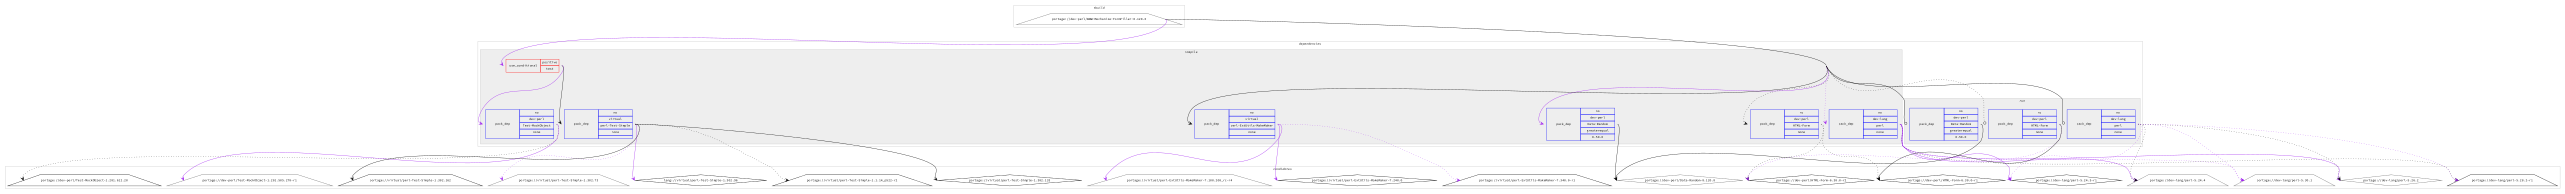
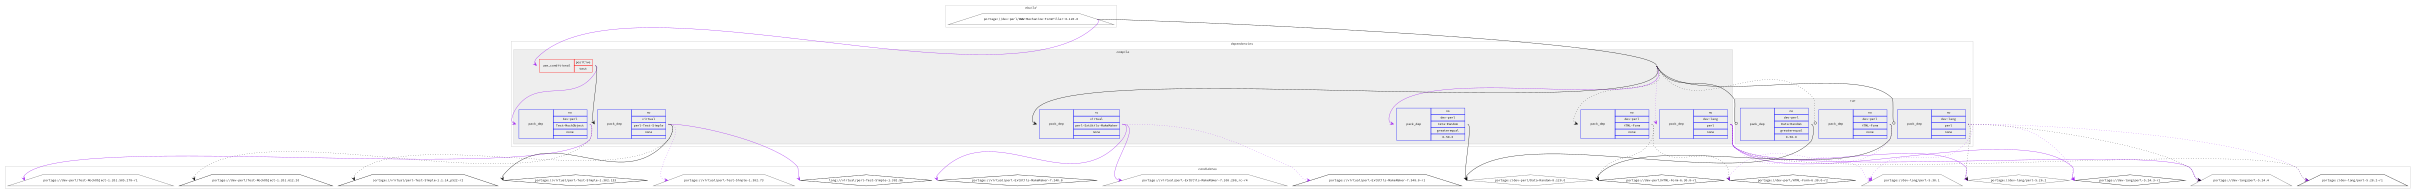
(410, 180) -> none
